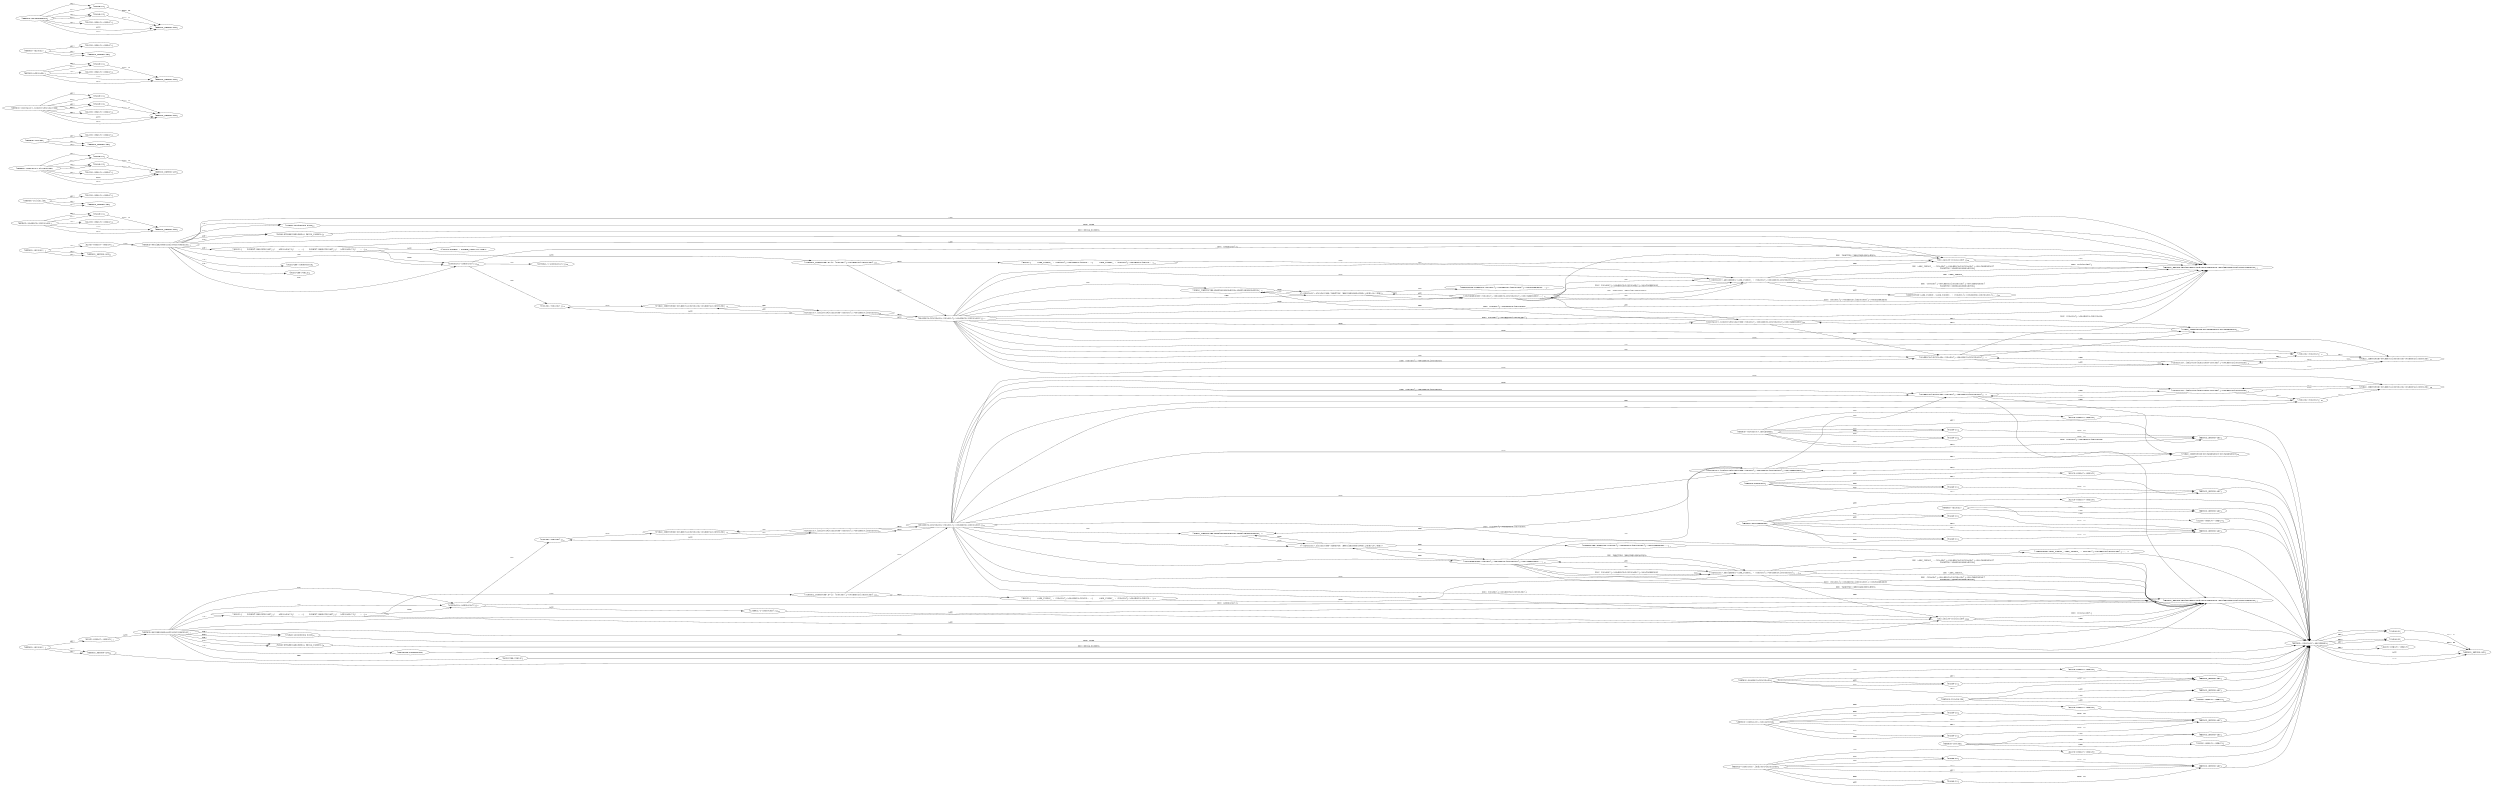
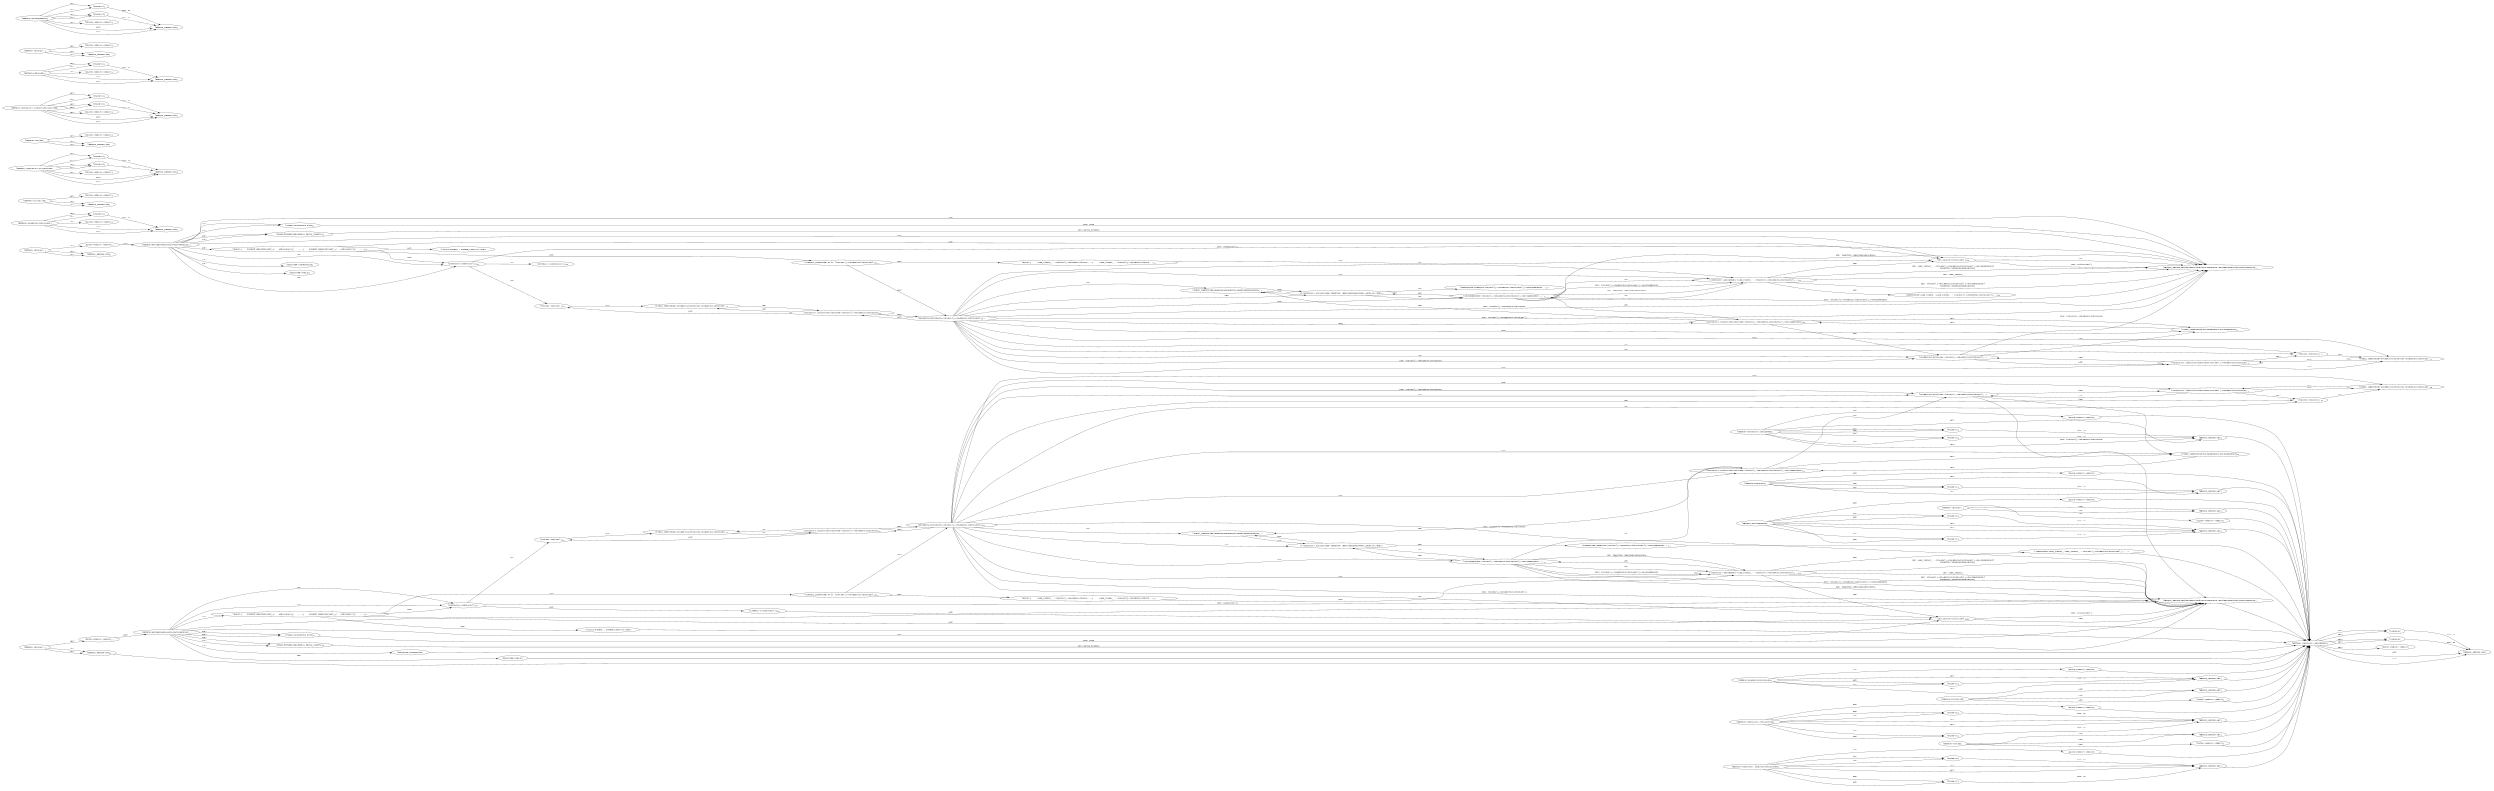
none -> (608, 630)
